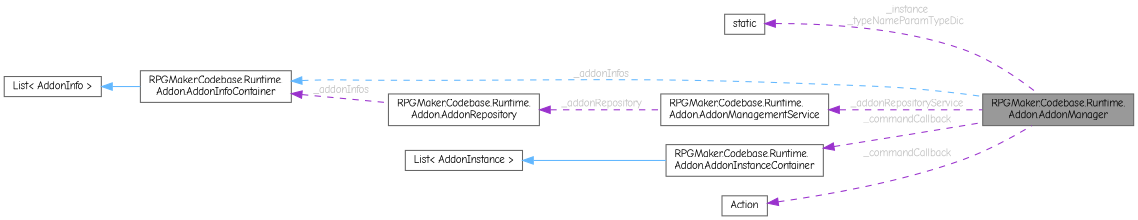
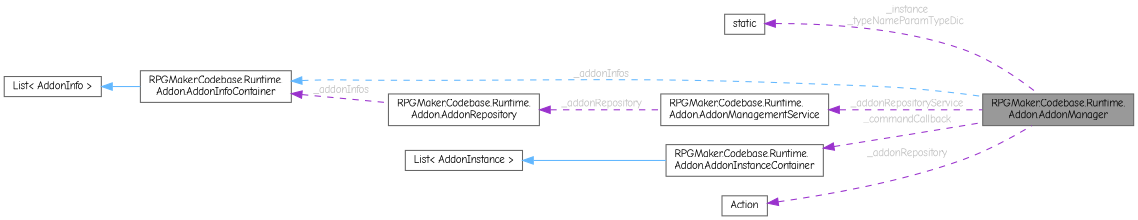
(906, 154) -> (906, 154)
